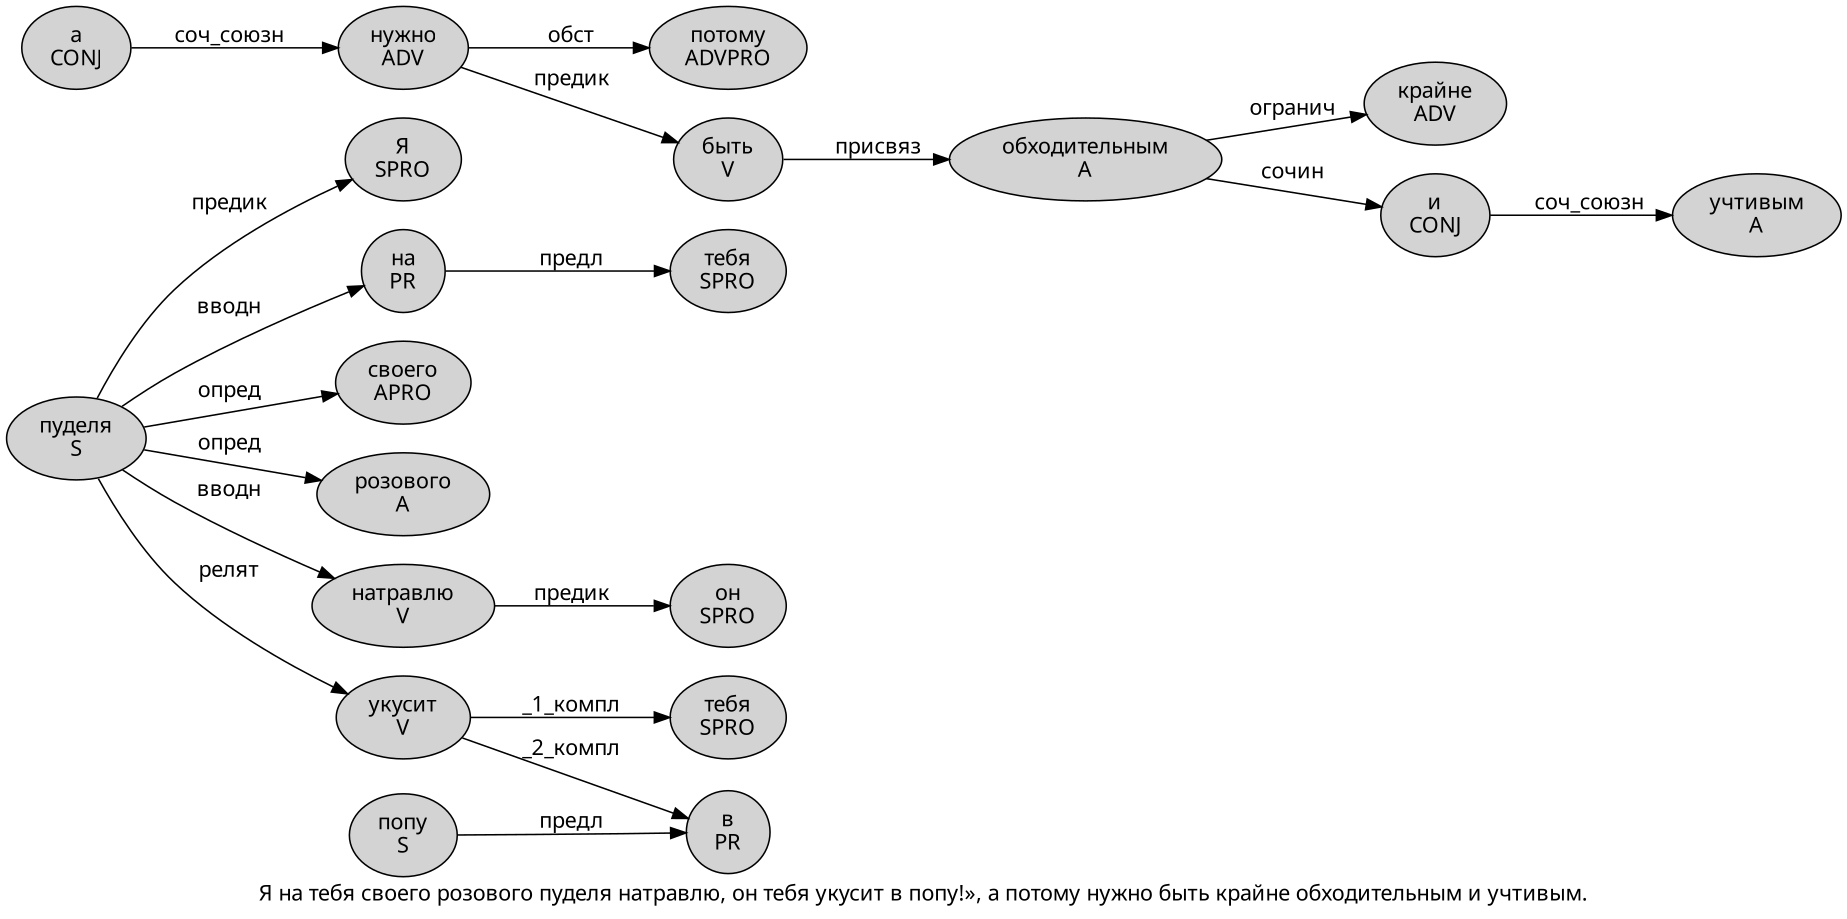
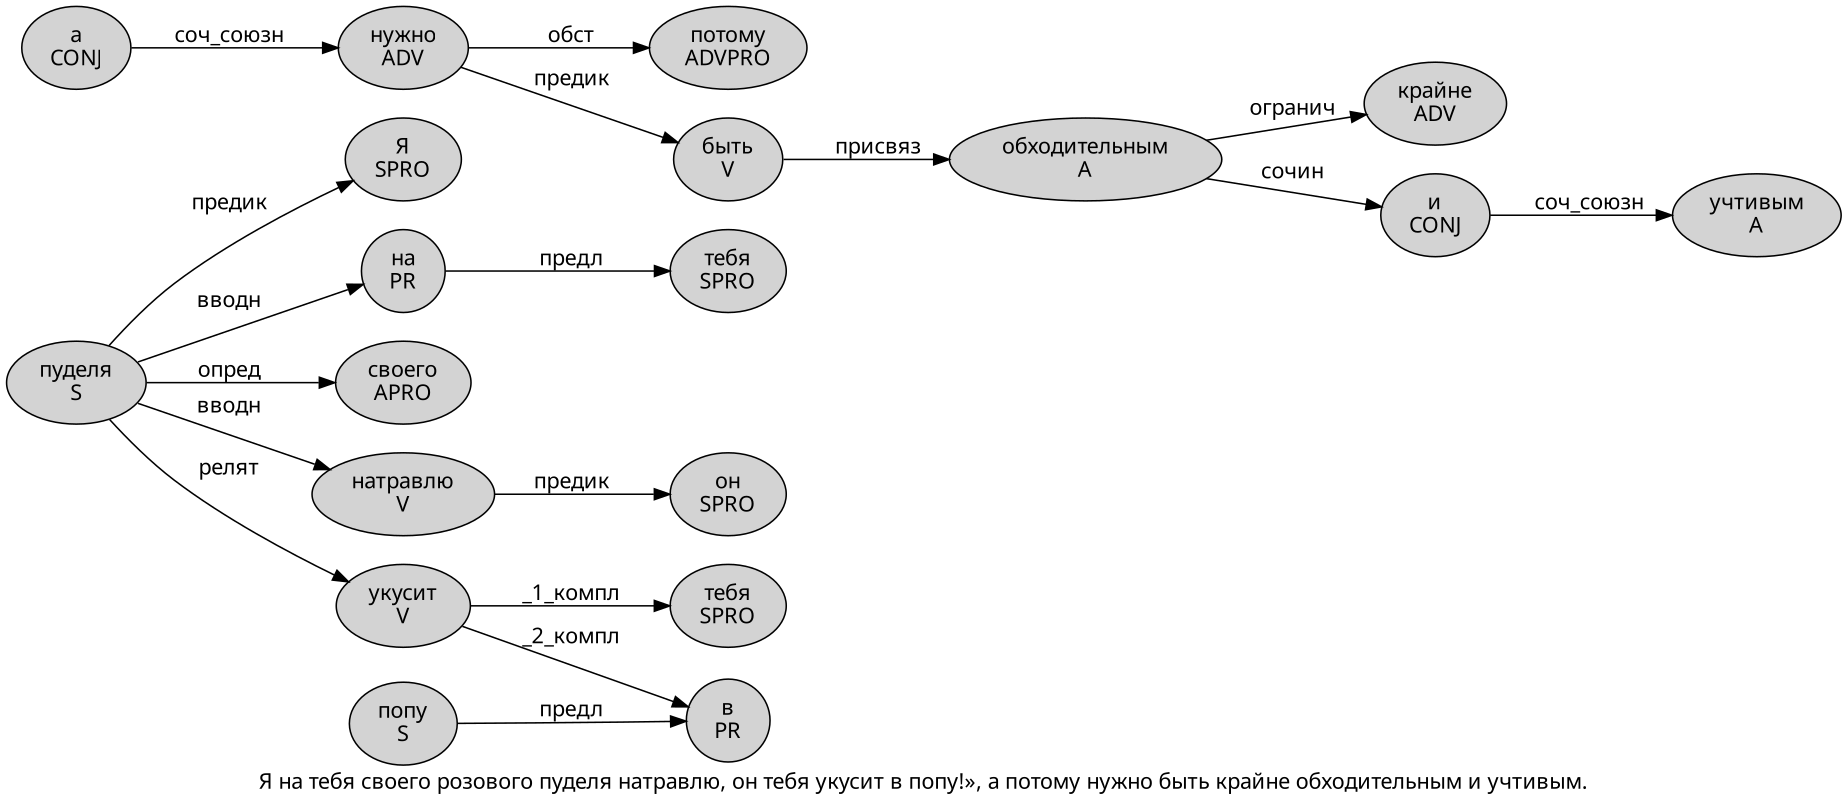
(403, 494) -> none
